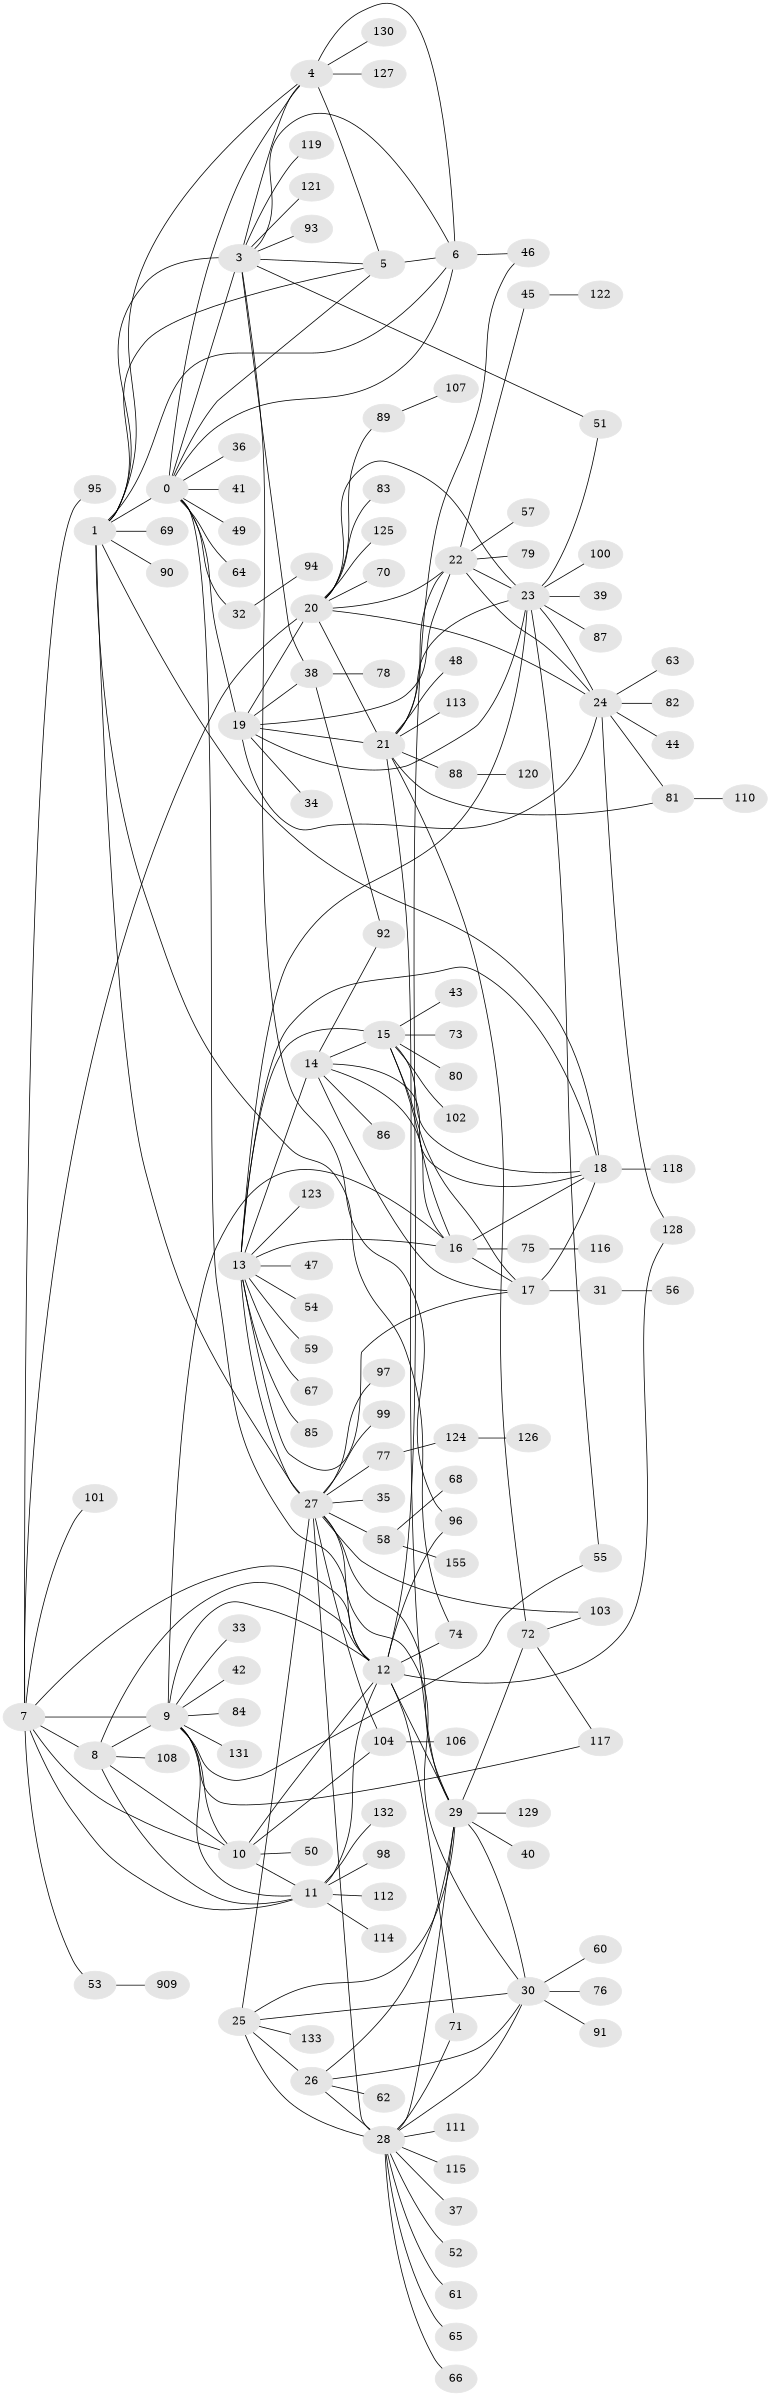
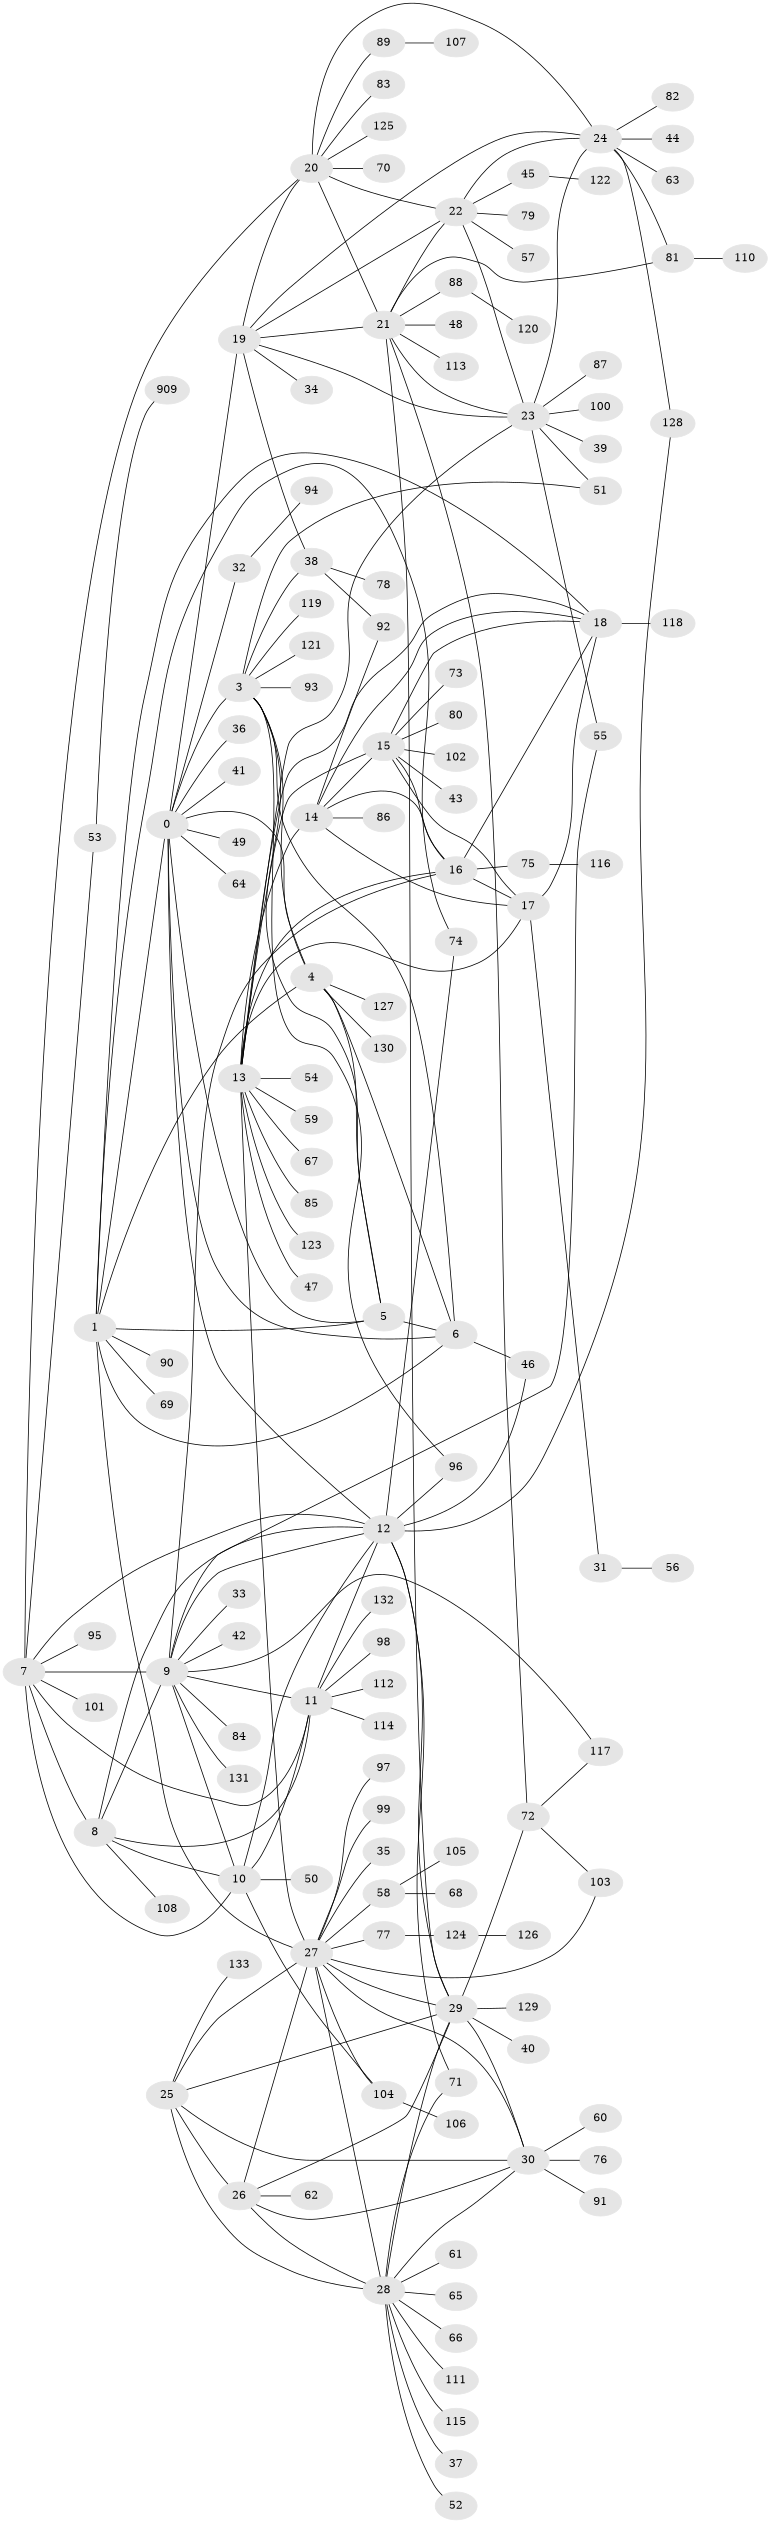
(119, 362) -> none
(394, 464) -> none
(456, 1564) -> (456, 1852)
none -> (276, 2075)
